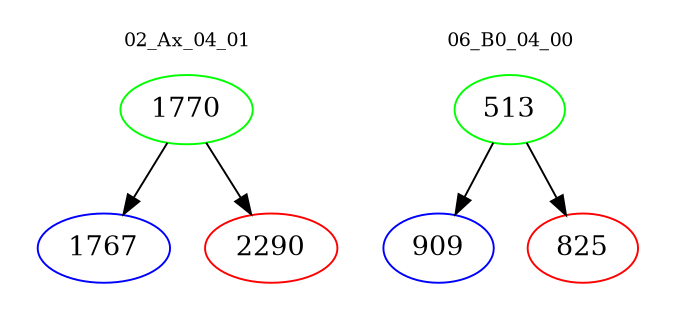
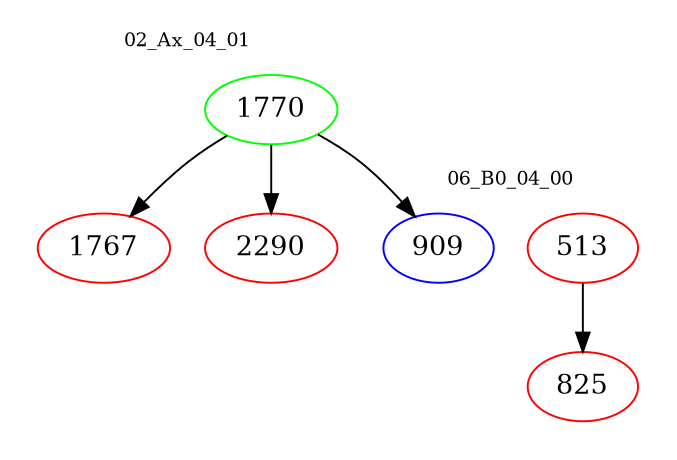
(510, 110) -> (583, 248)
(479, 170) -> (379, 179)
(104, 248) -> (104, 248)
